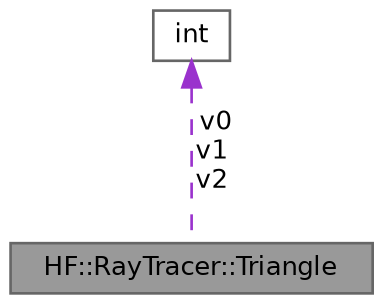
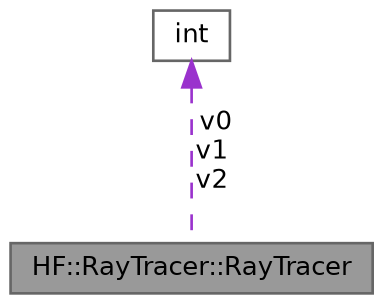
(192, 268) -> (192, 268)
